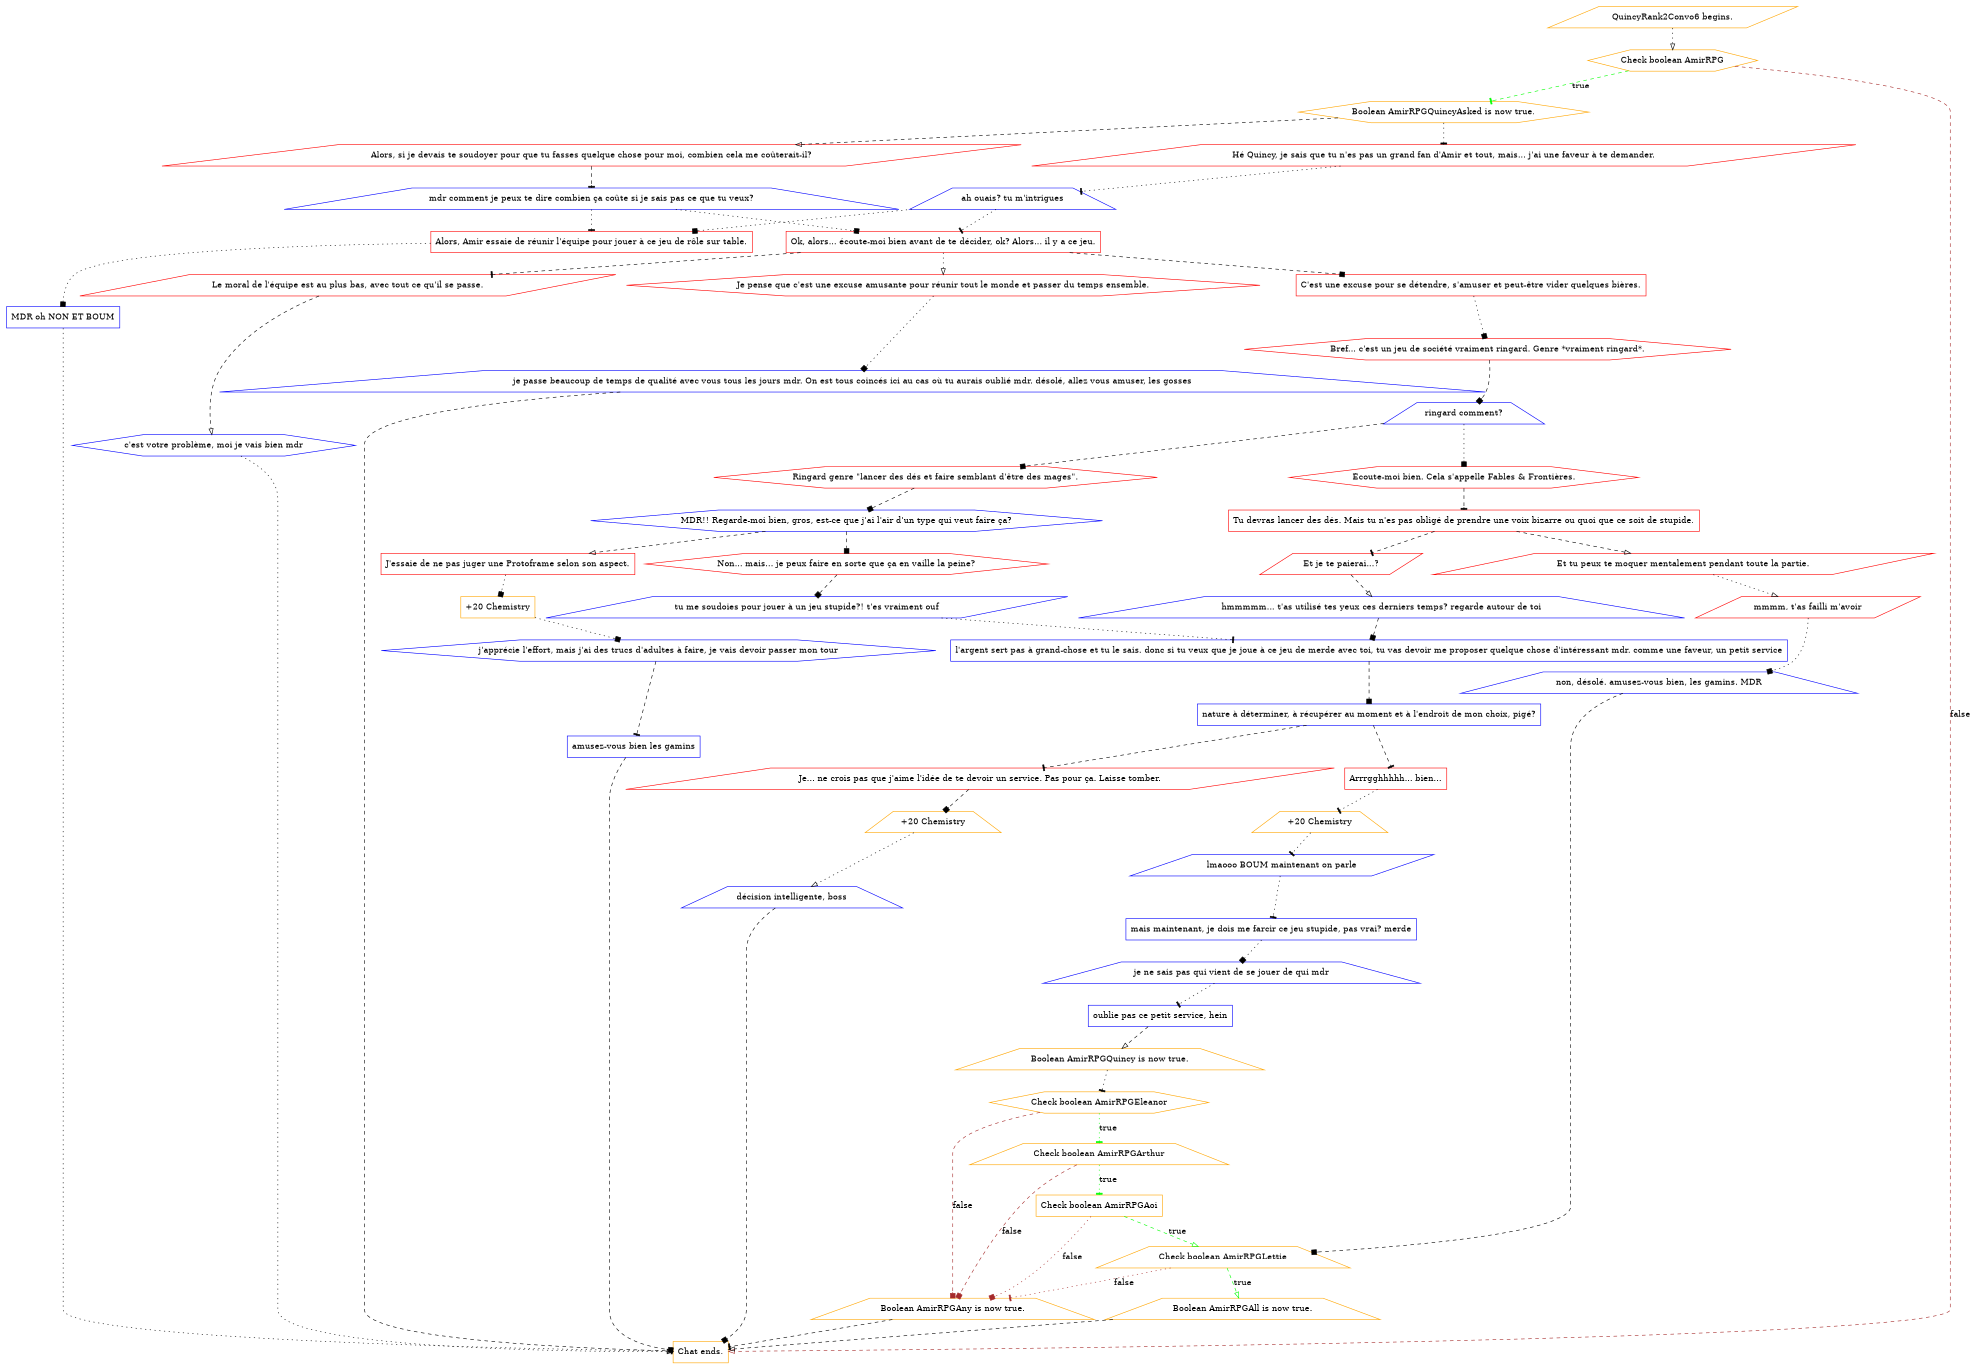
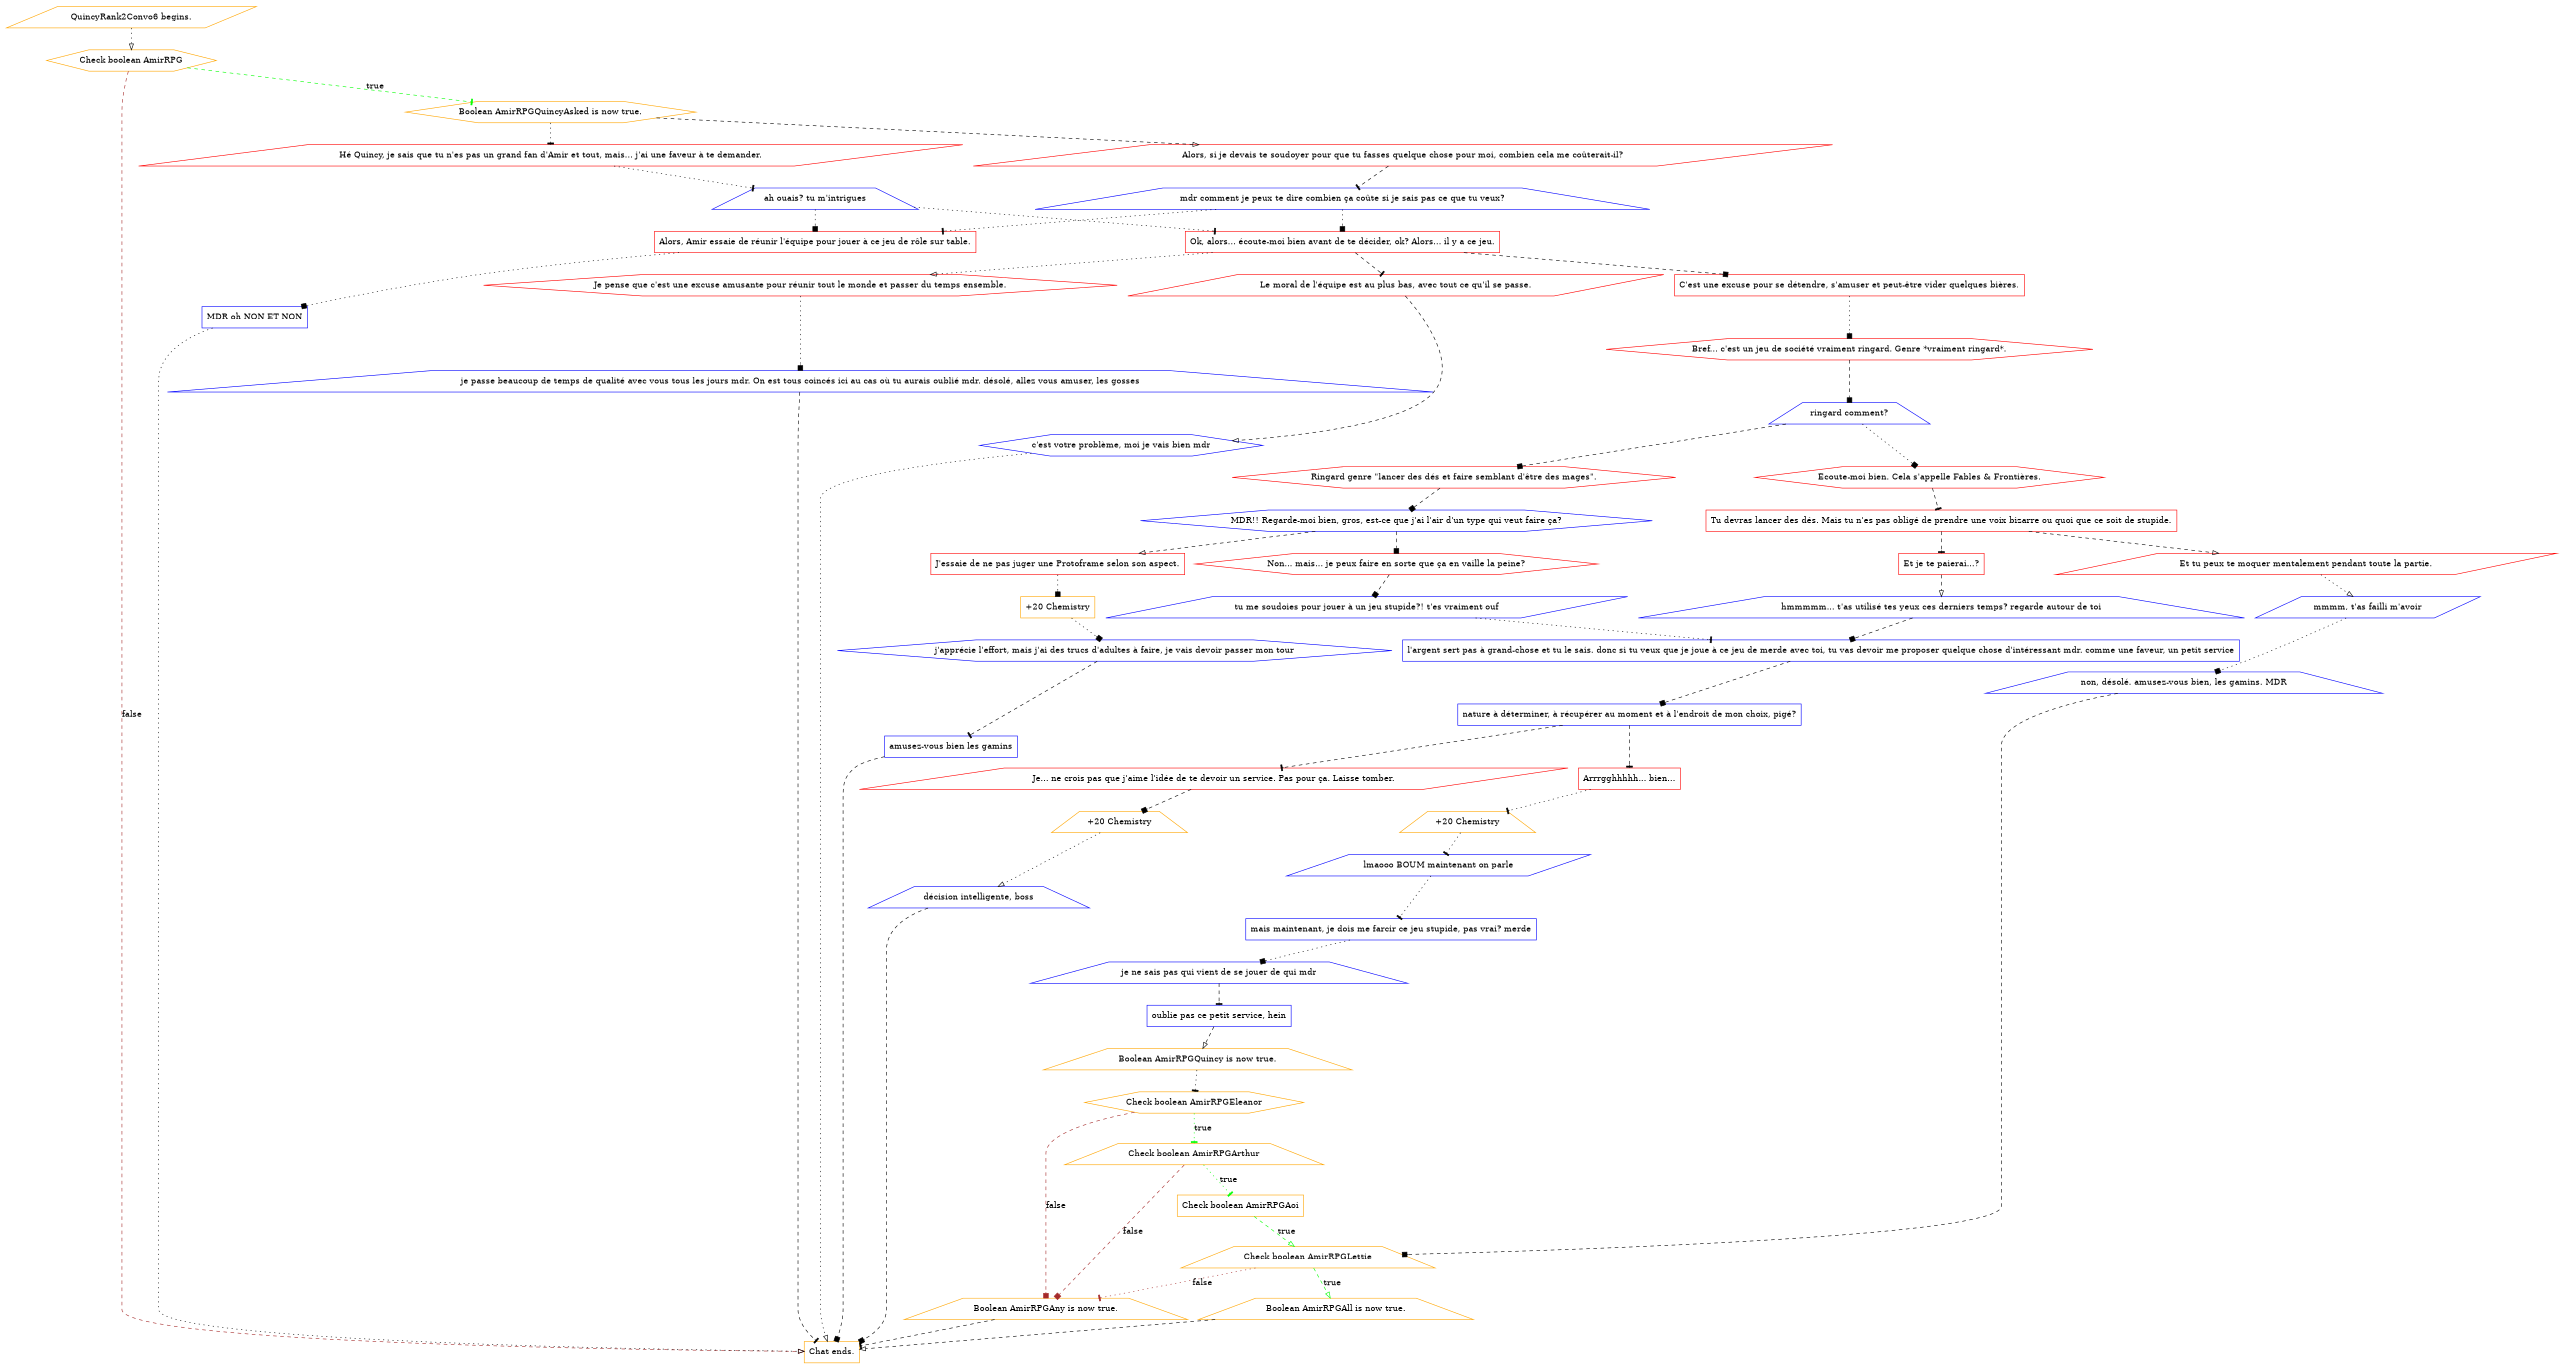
(63, 317) -> (255, 317)
(1341, 564) -> (1941, 564)
(1808, 607) -> (2368, 607)
(1197, 993) -> (1219, 993)
(1047, 1261) -> none
